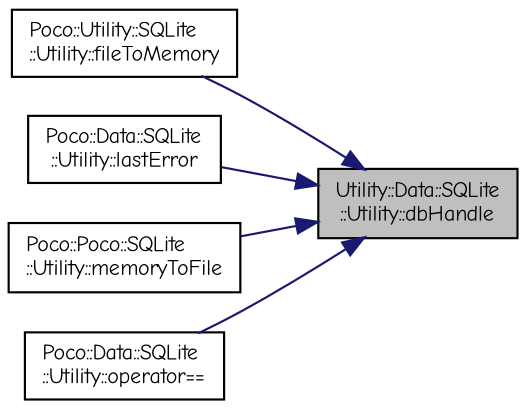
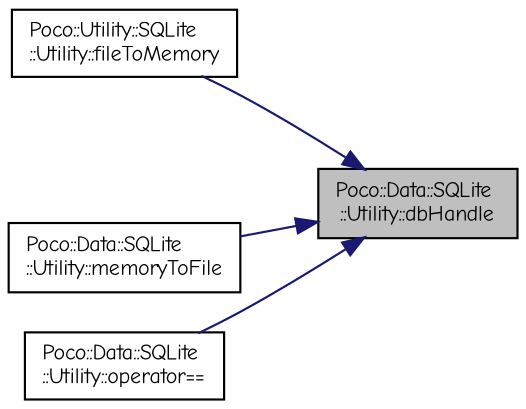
(125, 149) -> none
(418, 204) -> (418, 204)
(125, 258) -> (125, 258)
